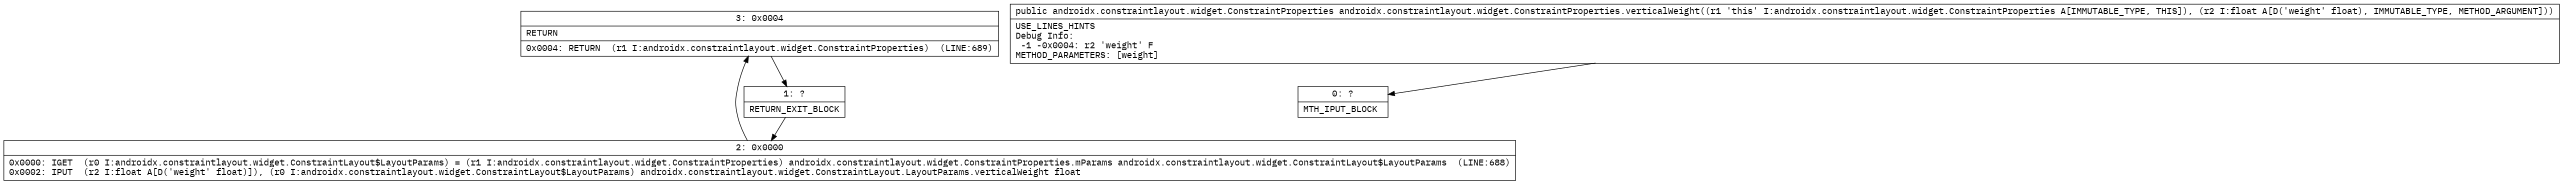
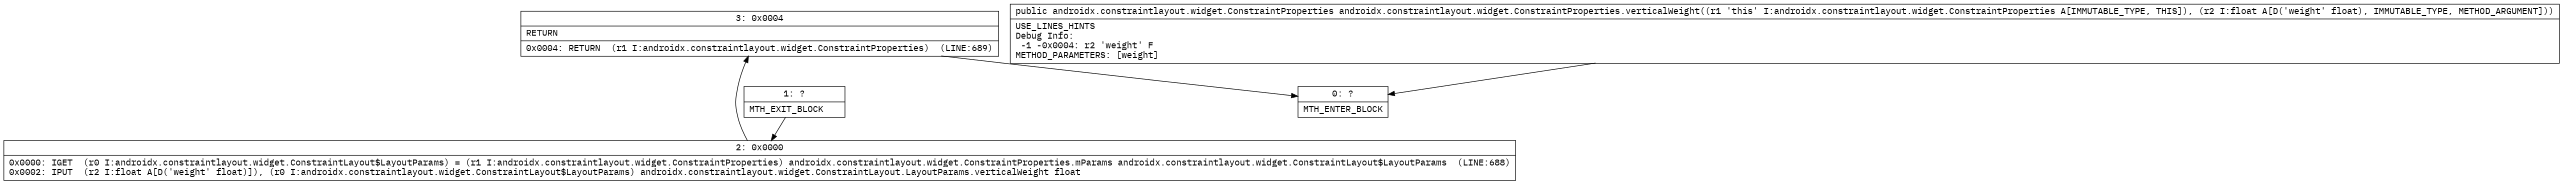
(777, 69) -> (1116, 76)
(794, 109) -> (786, 109)
(1340, 109) -> (1343, 109)
